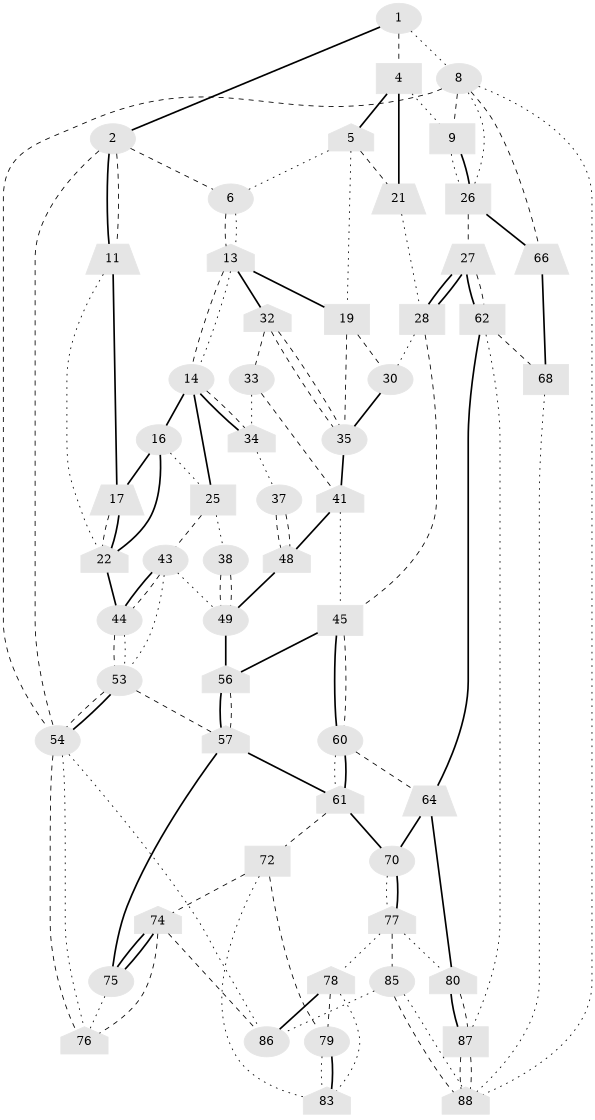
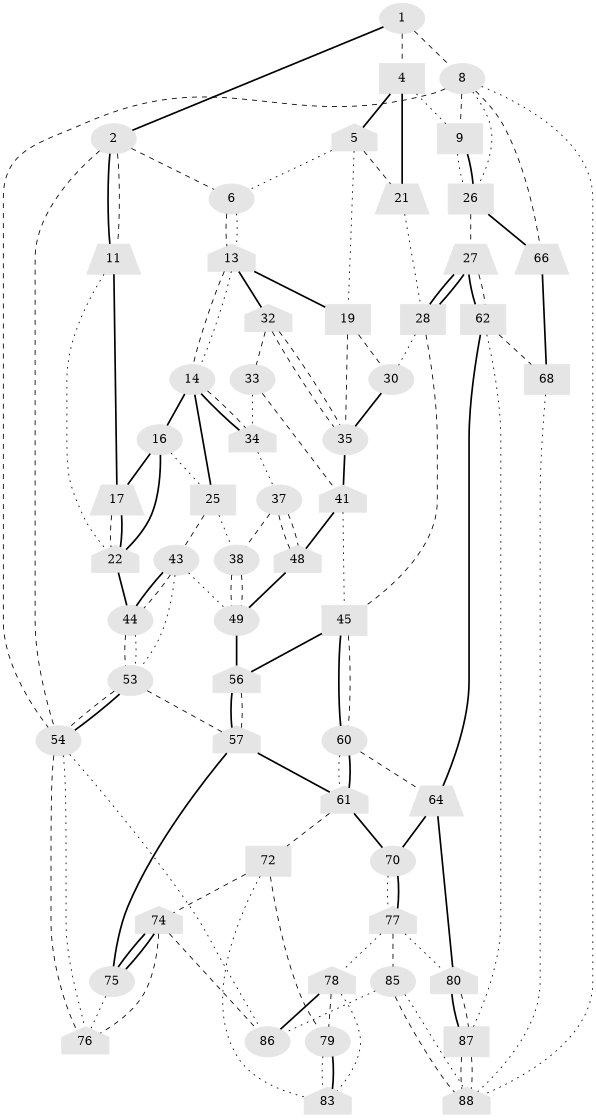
(429, 48) -> (432, 48)
none -> (258, 530)
